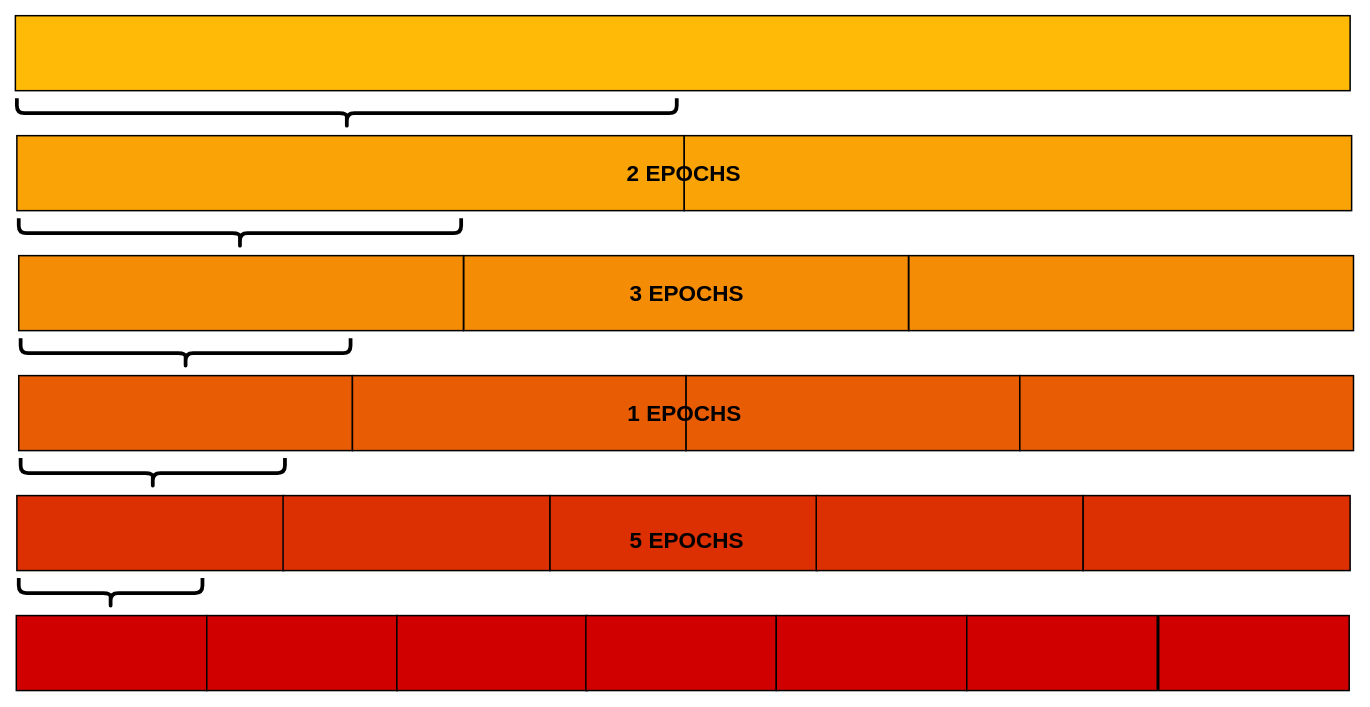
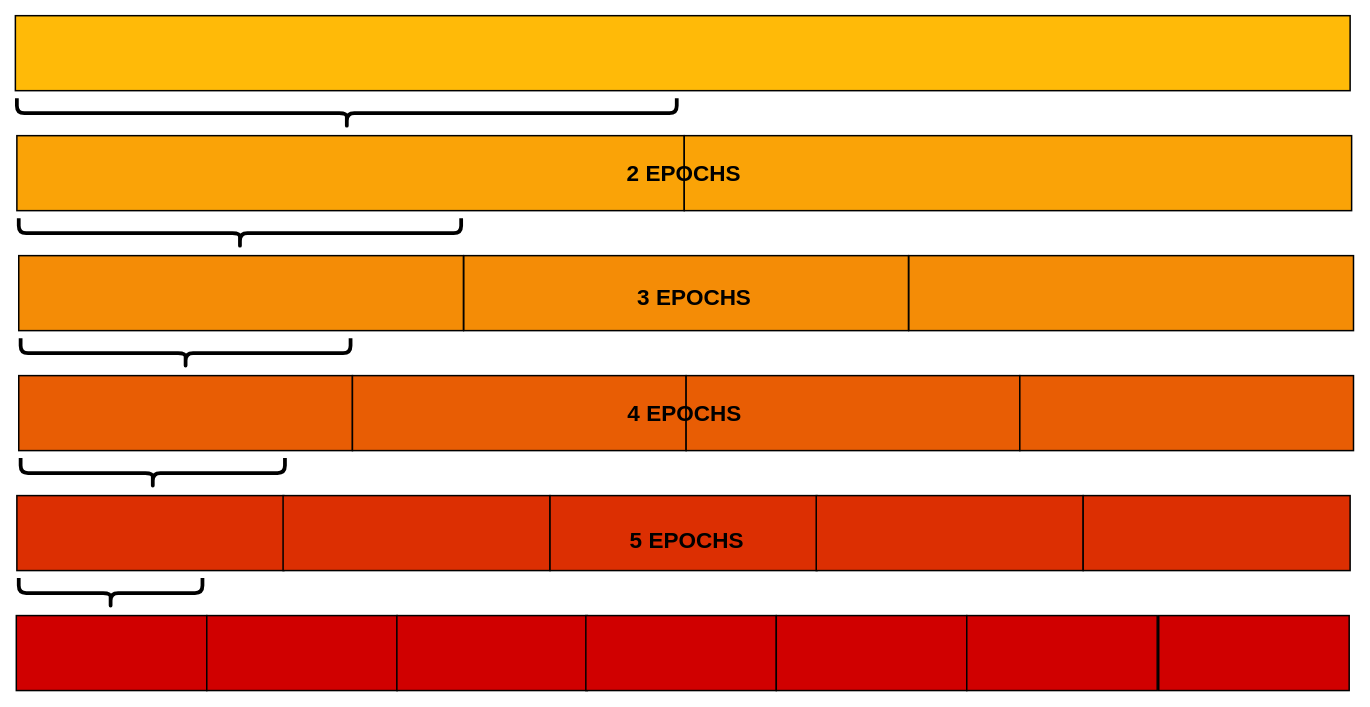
(686, 293) -> (694, 297)
(685, 413) -> (685, 413)
